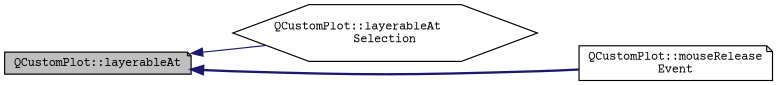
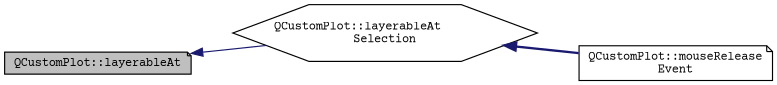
(391, 74) -> (547, 50)
